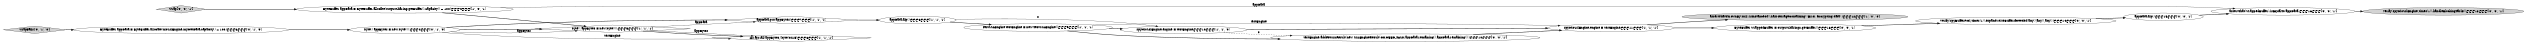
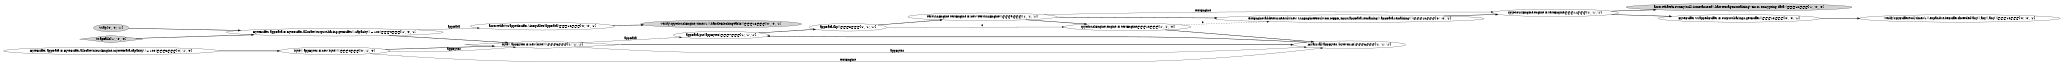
(181, 9) -> (111, 28)
(2163, 17) -> none
(792, 20) -> (721, 35)
(586, 22) -> (1038, 37)
(1396, 29) -> (1238, 36)
(35, 30) -> none
(792, 38) -> (1349, 45)
none -> (111, 39)
